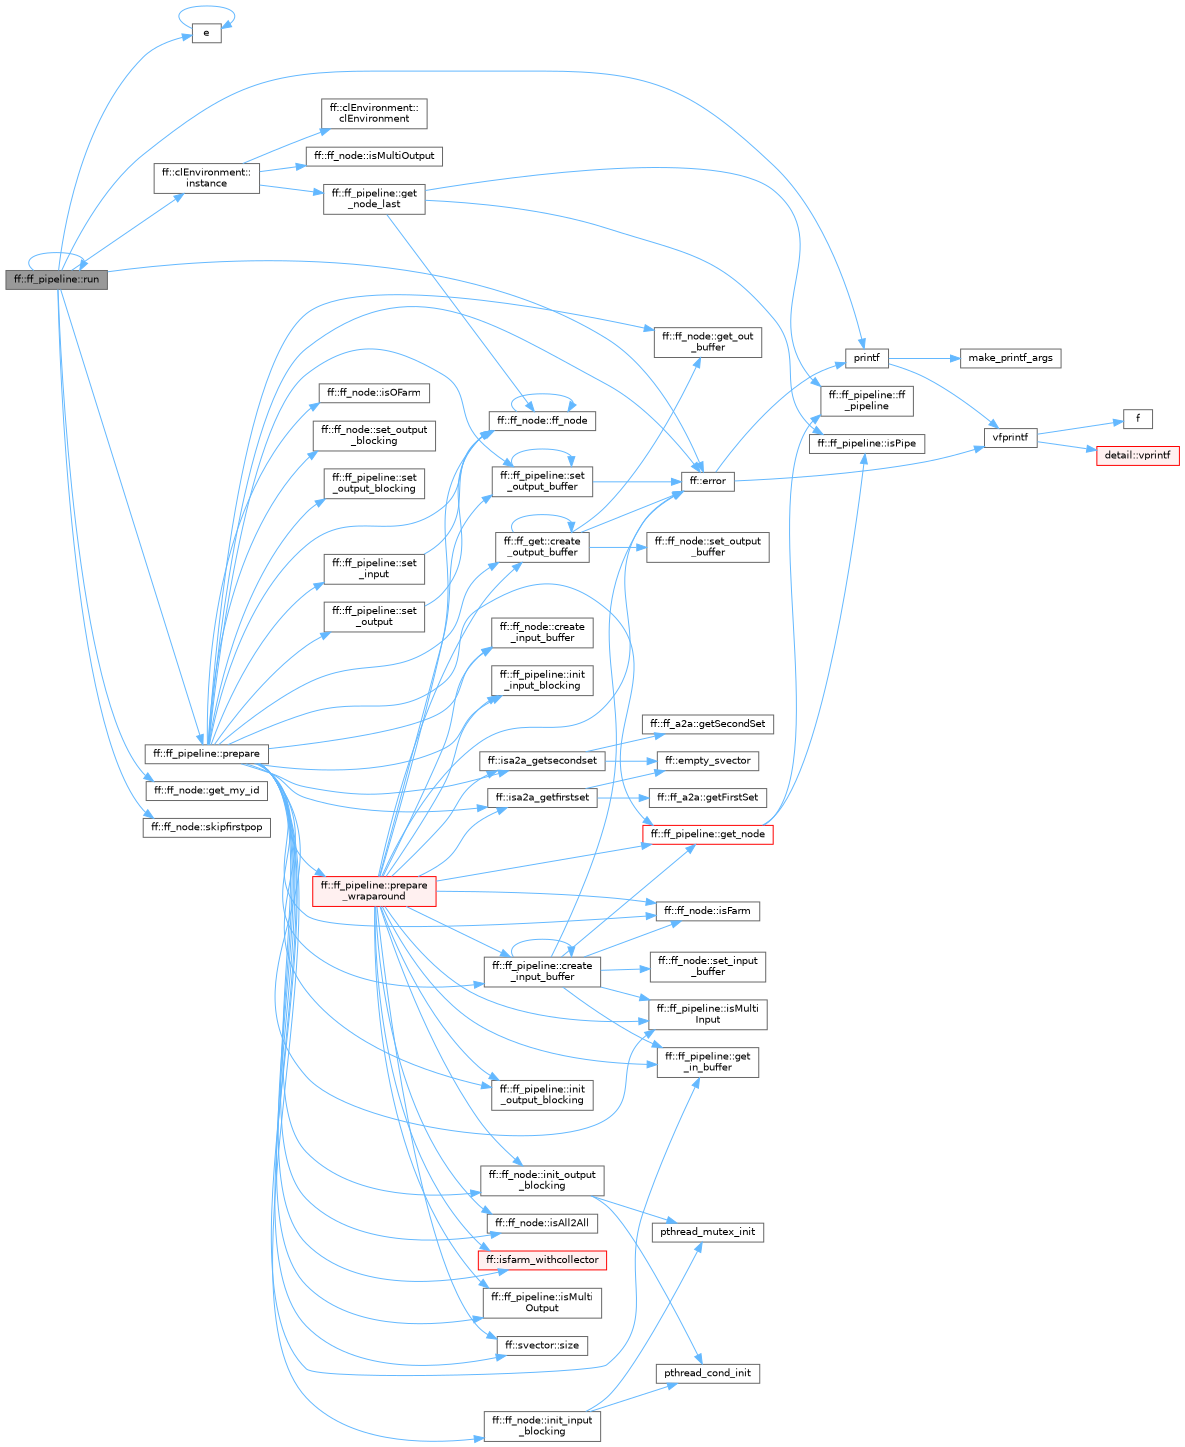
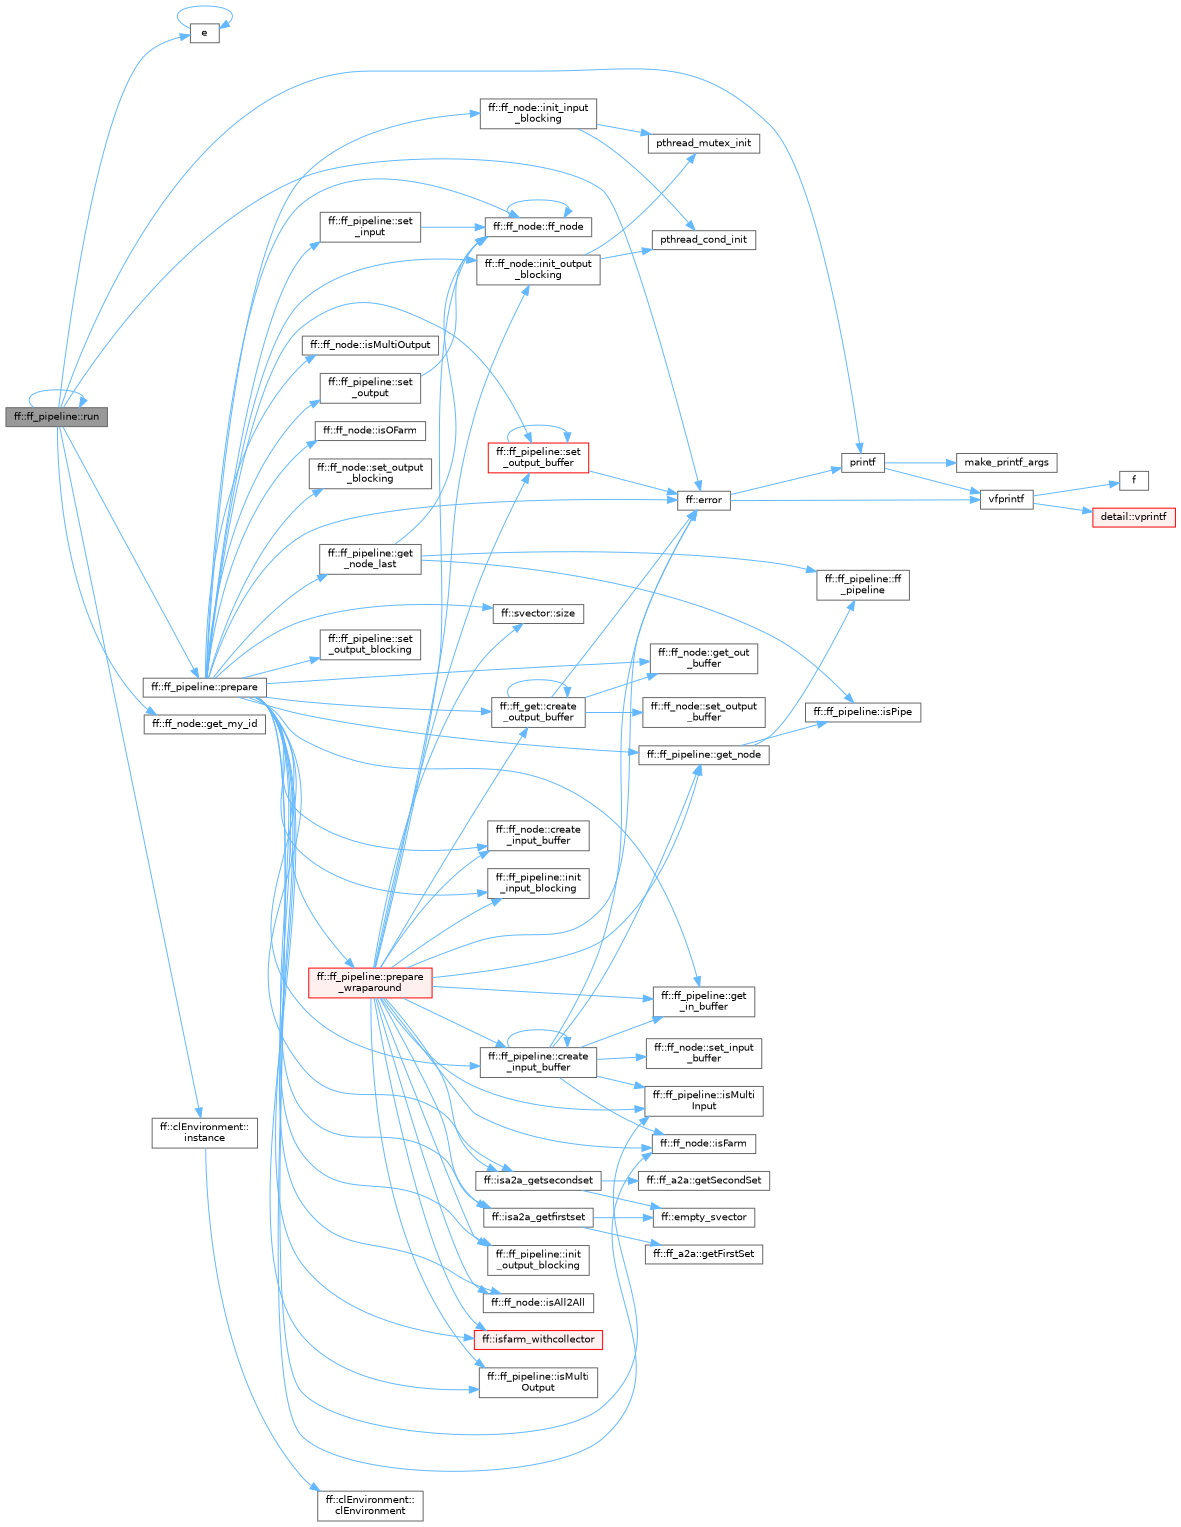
(278, 169) -> (226, 509)
(287, 188) -> (261, 623)
(542, 482) -> (538, 458)
(207, 828) -> none
(708, 835) -> (704, 755)
